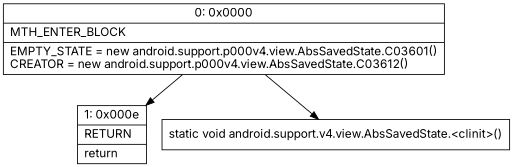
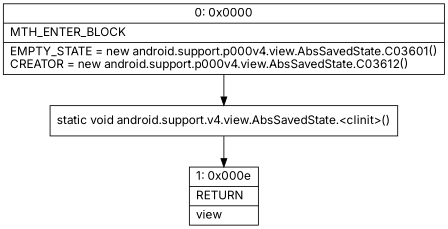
(167, 87) -> (224, 147)
(101, 154) -> (209, 215)
